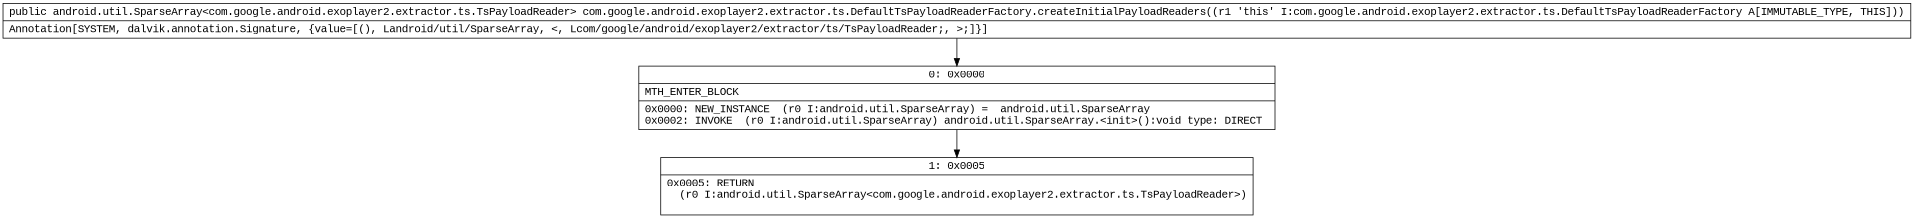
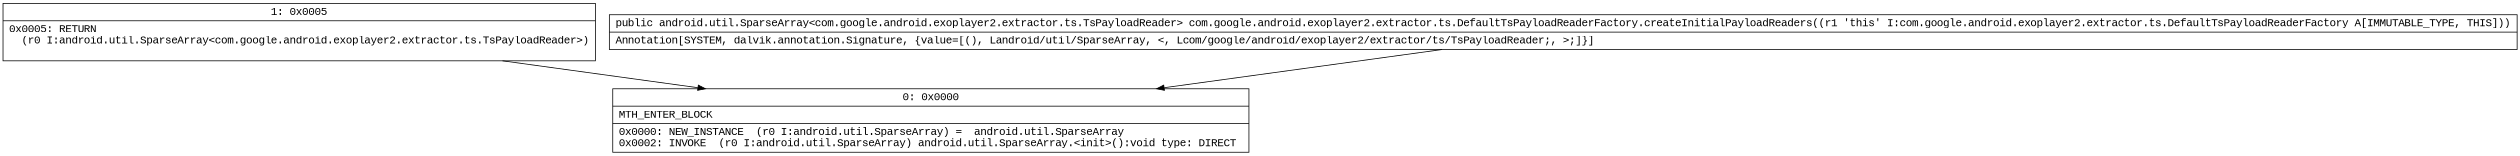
(957, 140) -> (600, 74)
